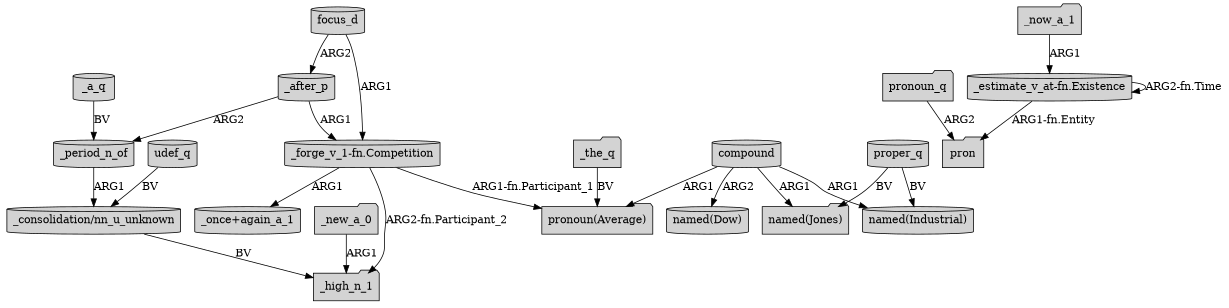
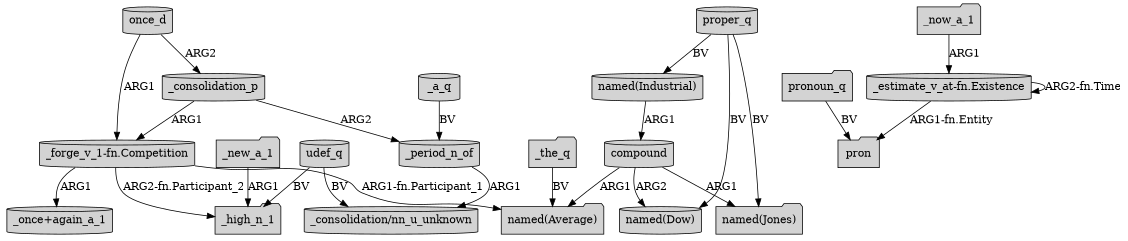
(338, 21) -> (148, 21)
(306, 87) -> (214, 87)
(960, 121) -> (849, 121)
none -> (729, 122)
(819, 187) -> (644, 117)
(346, 220) -> (248, 154)
(597, 220) -> (553, 220)
(225, 255) -> (290, 185)
